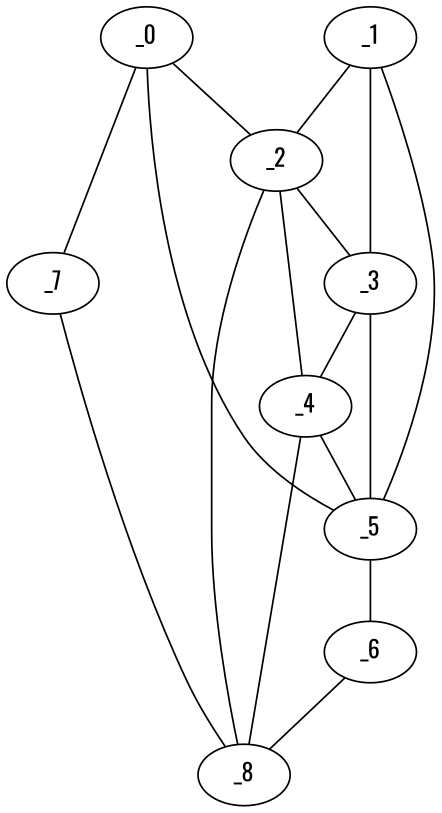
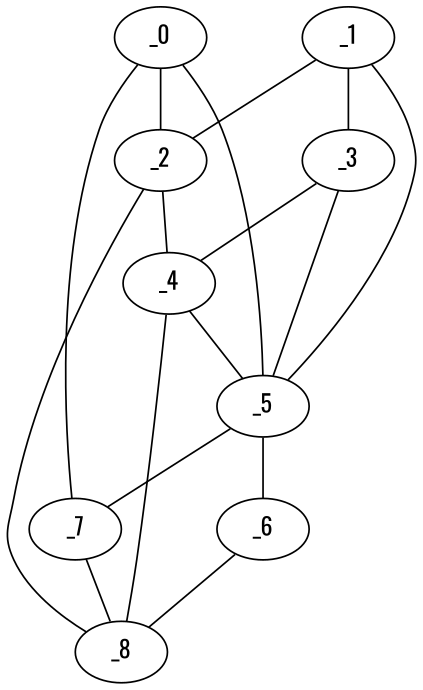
(323, 222) -> none
none -> (169, 468)
